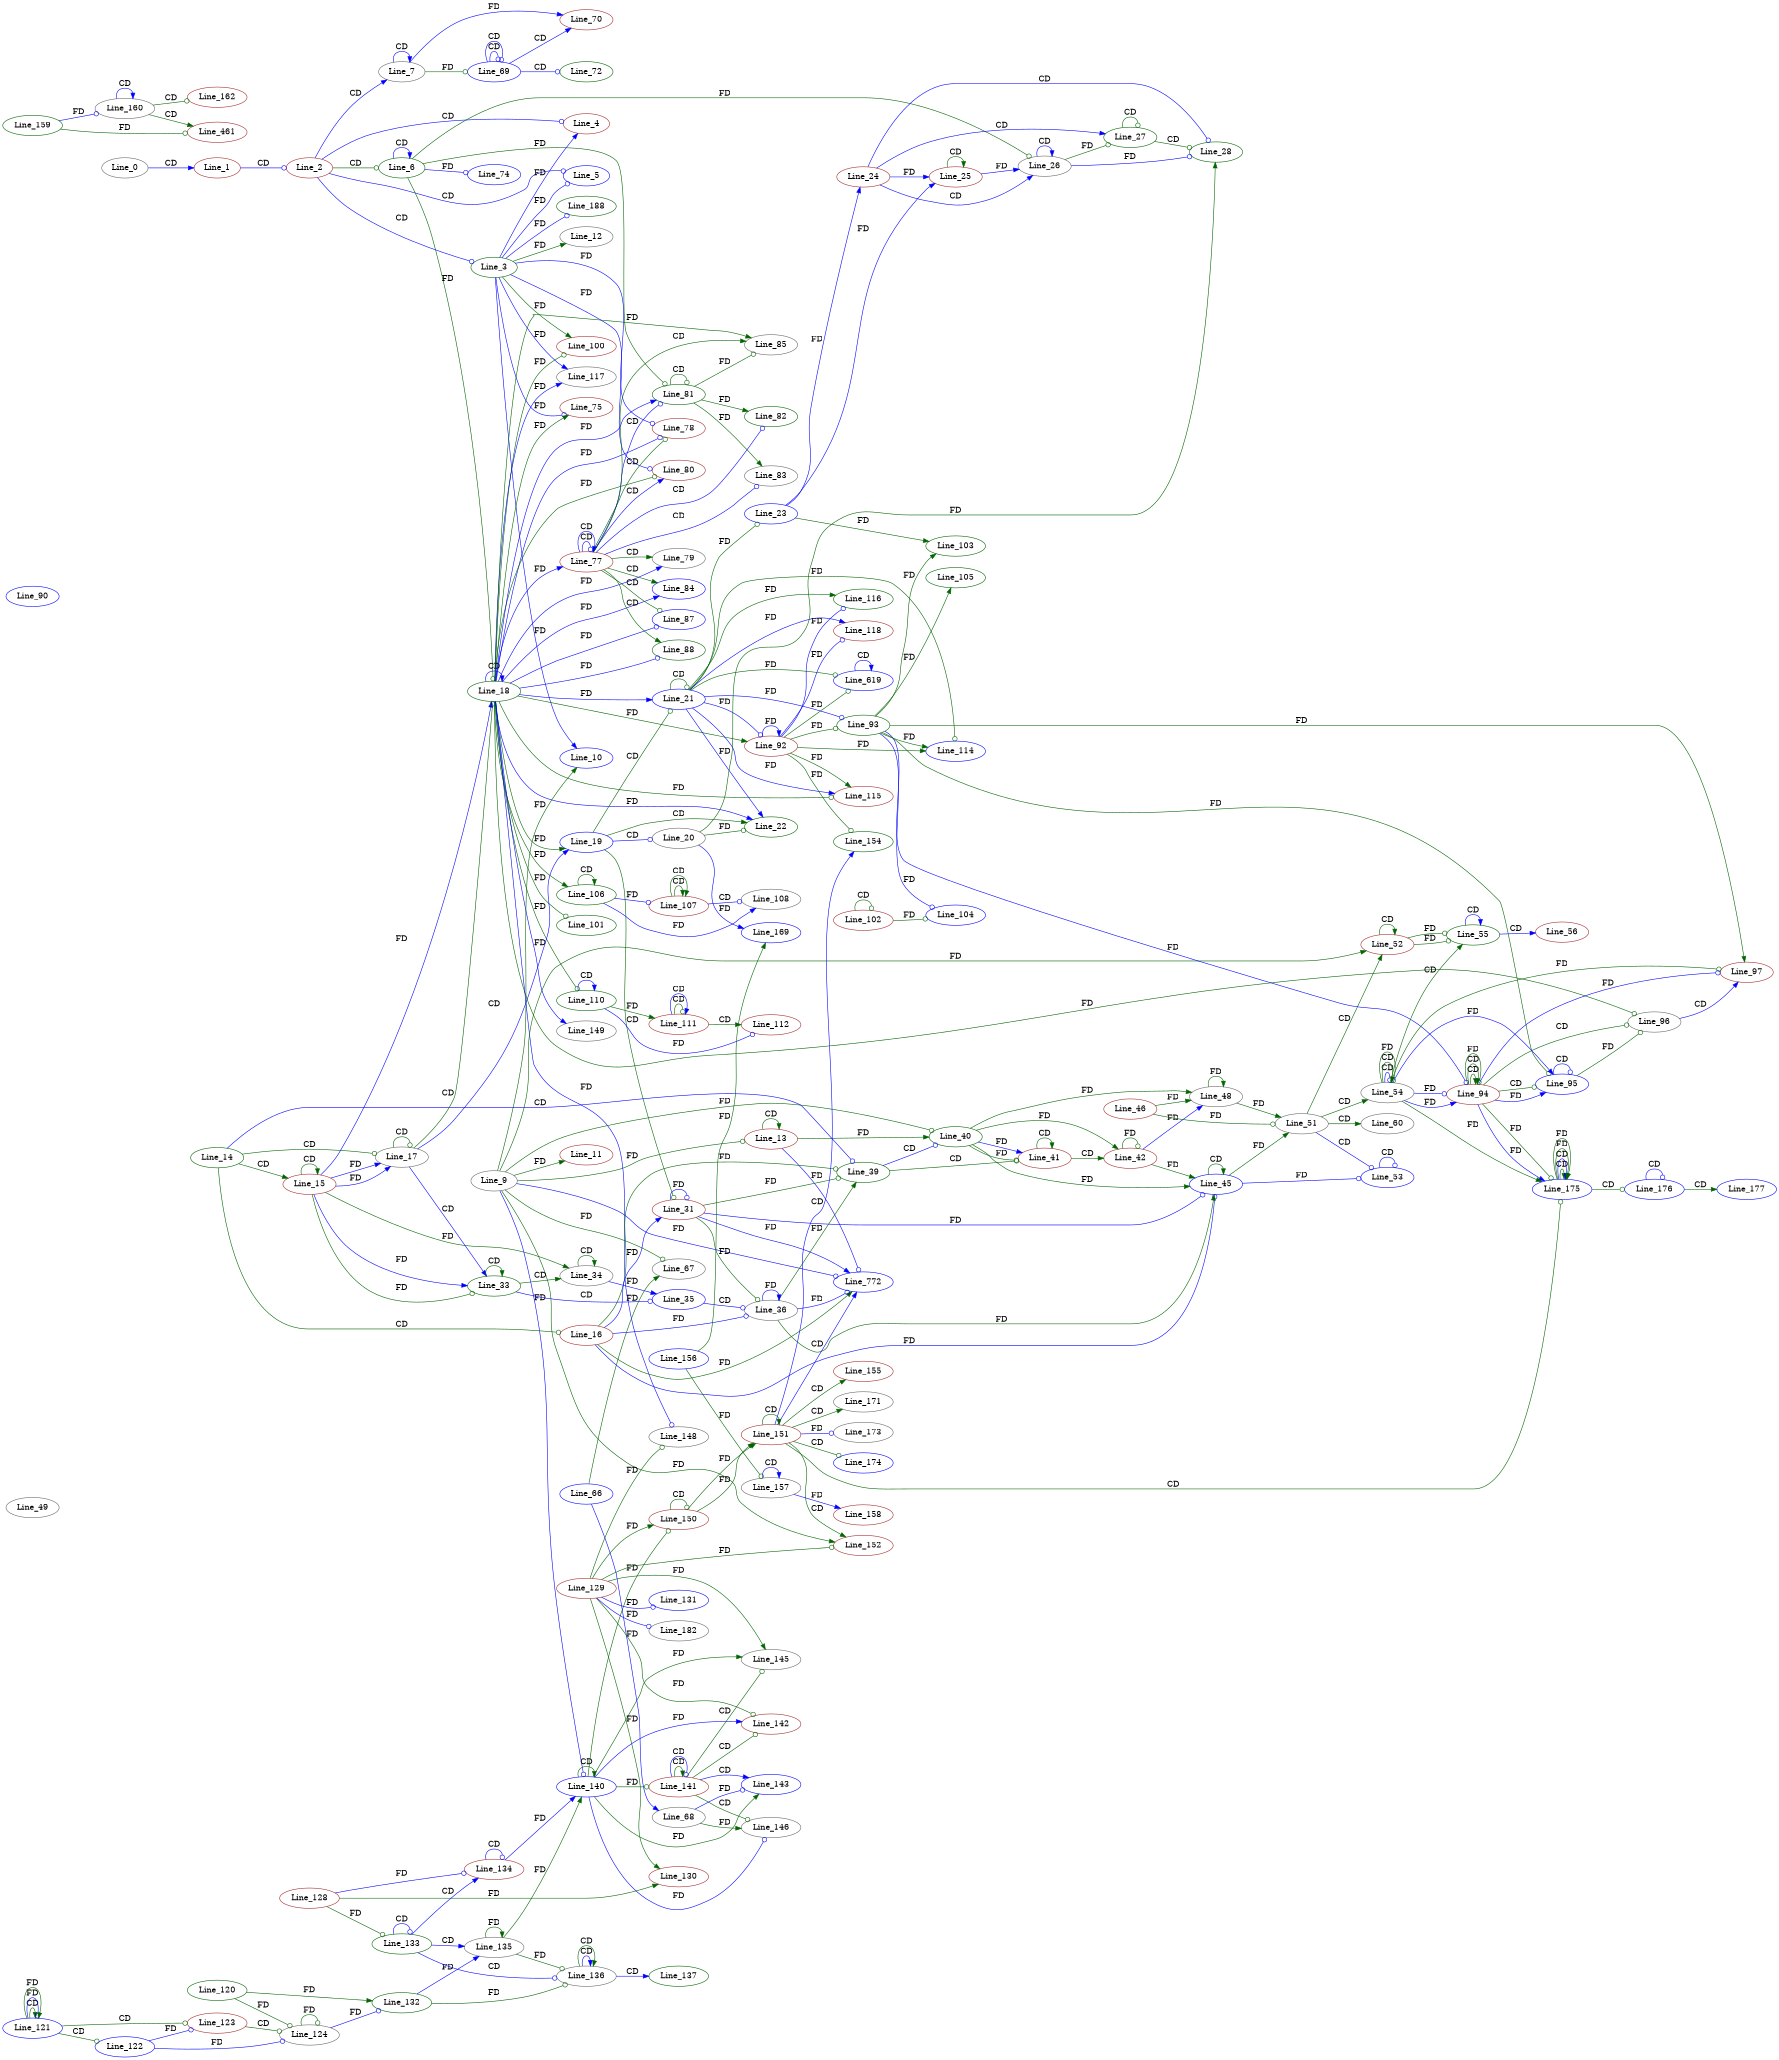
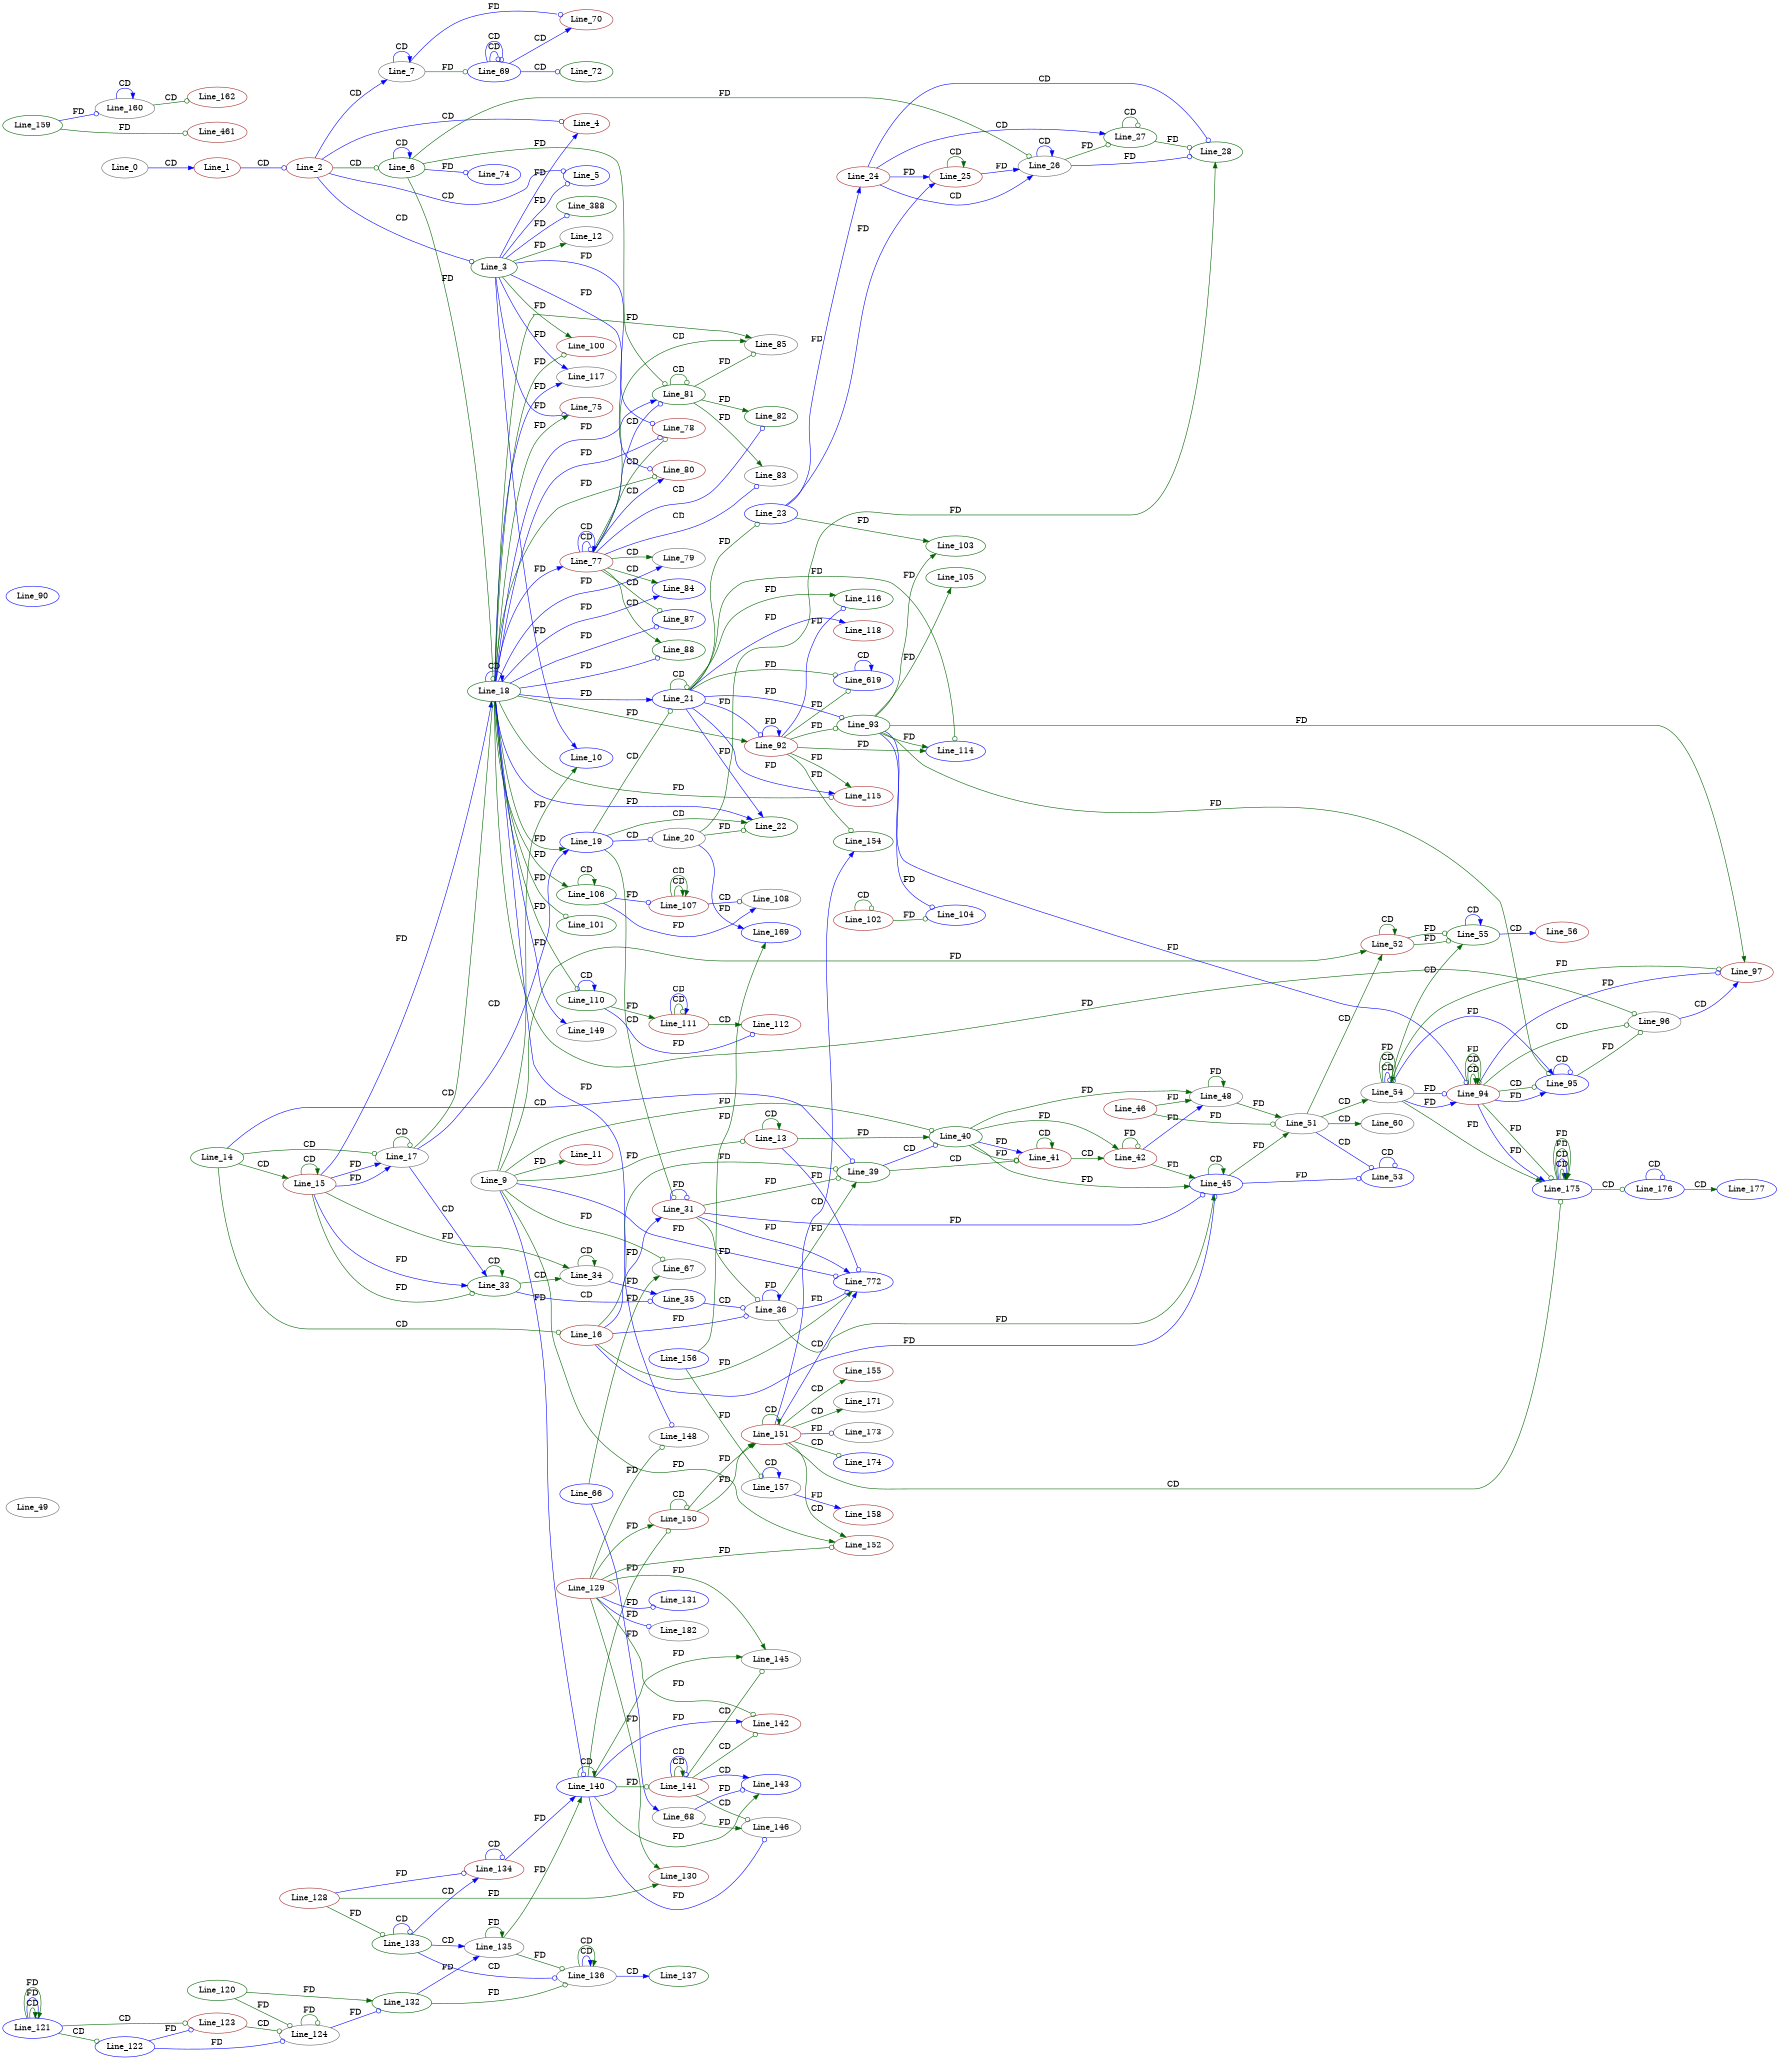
(476, 16) -> (476, 16)
(168, 120) -> none
(1173, 140) -> (1173, 140)
(586, 206) -> (586, 206)
(811, 689) -> none
